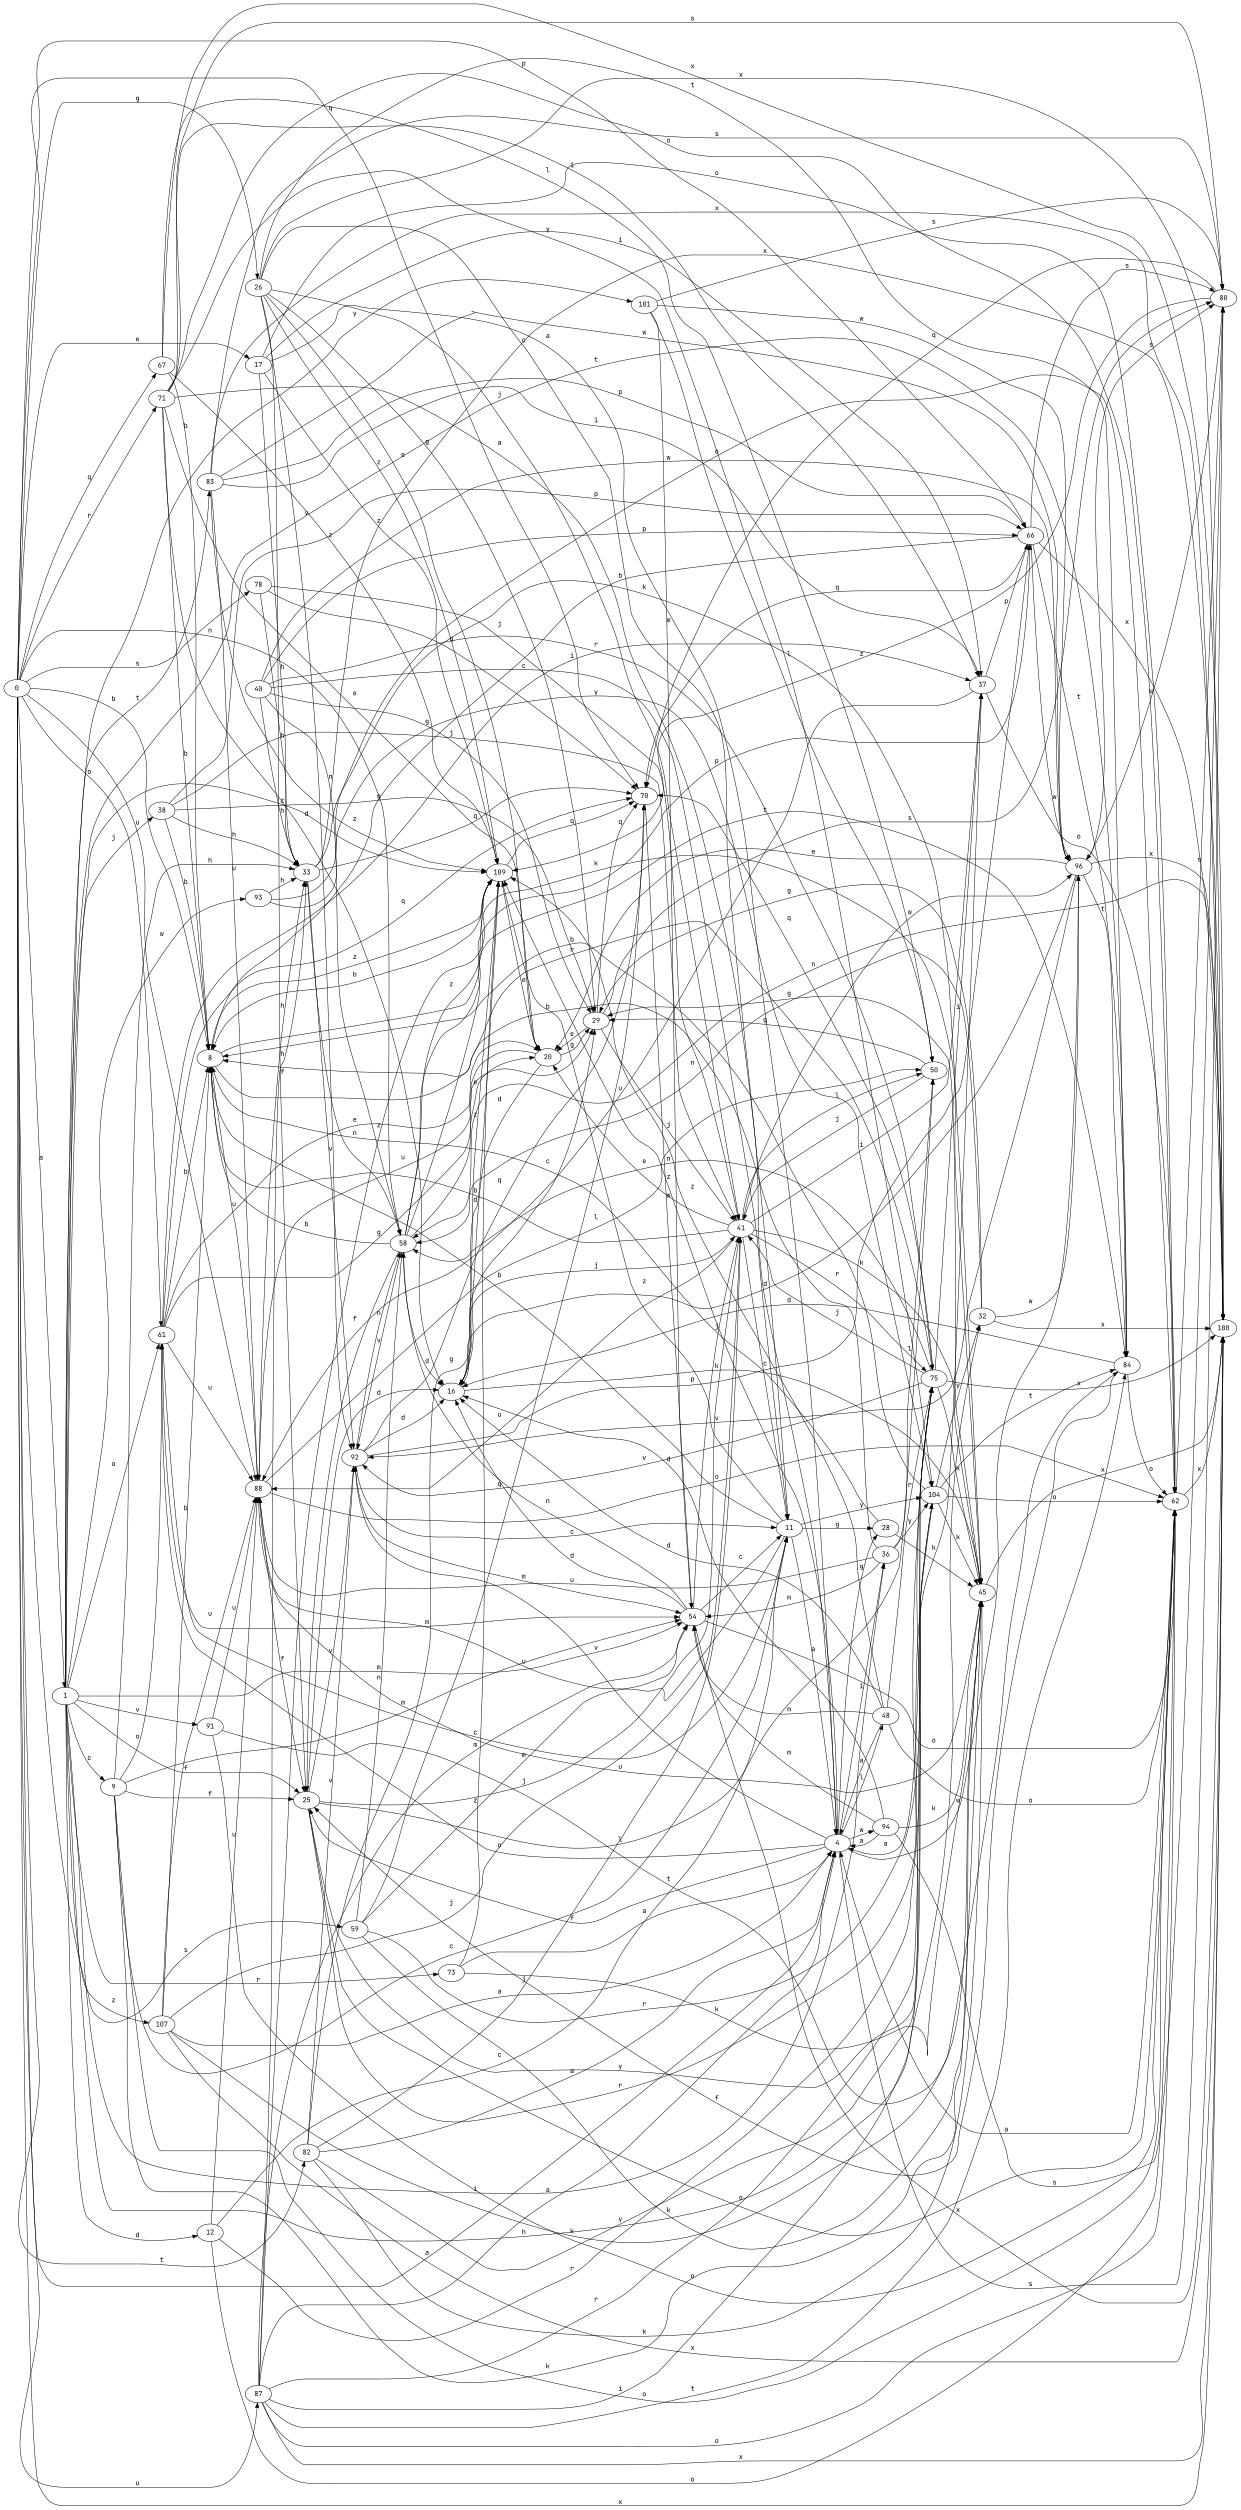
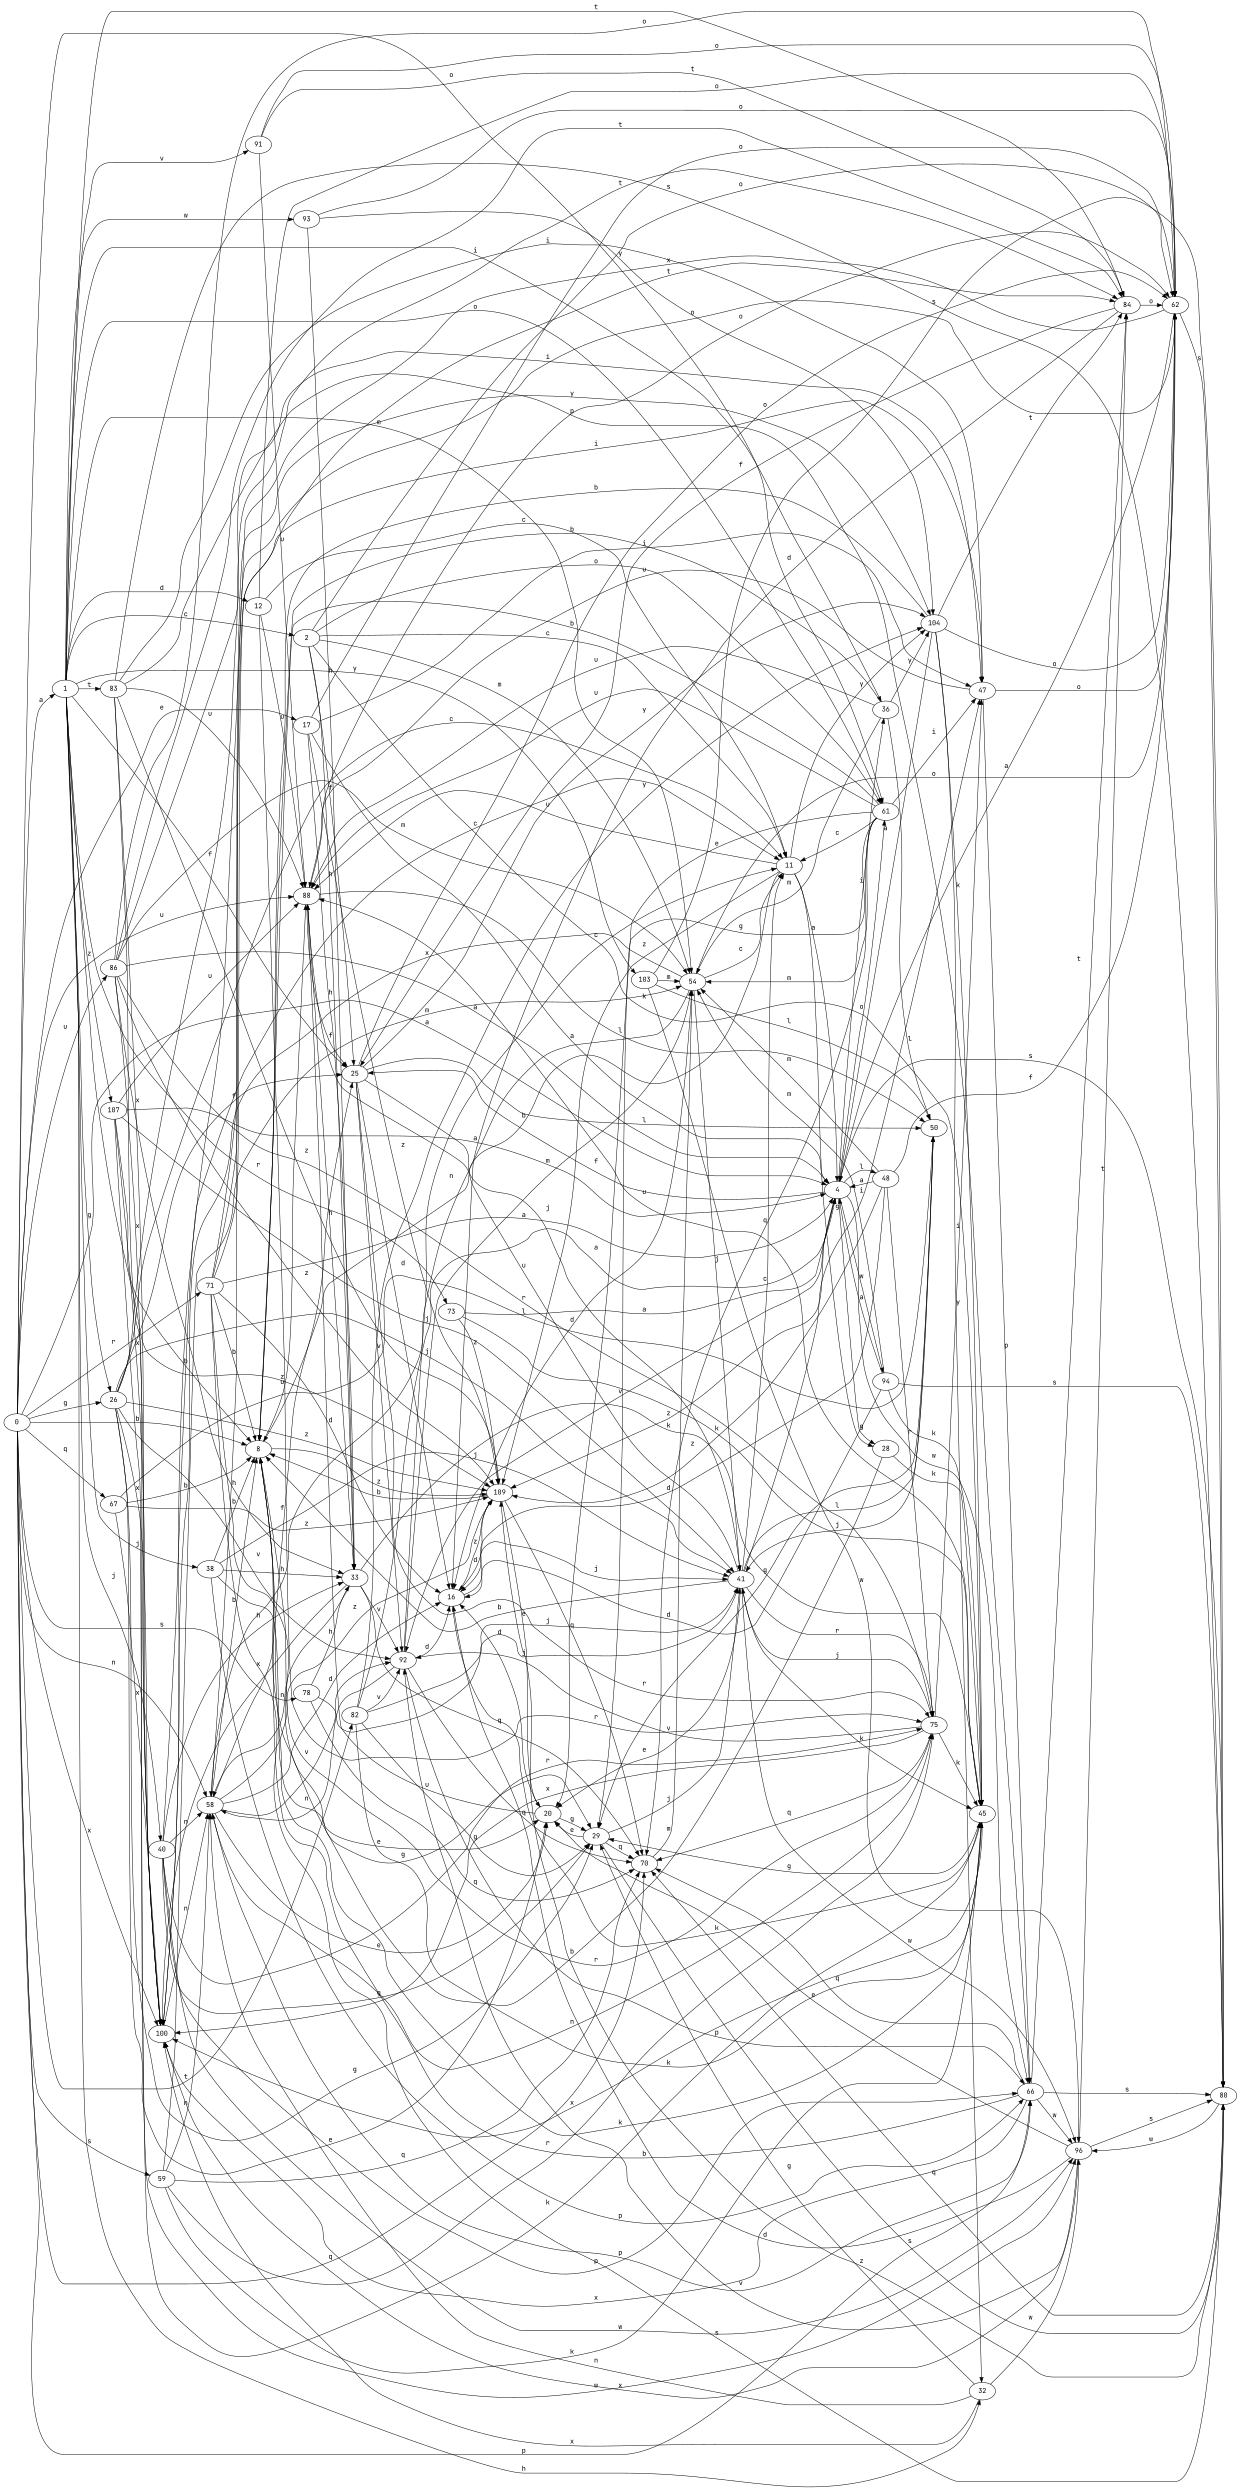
(644, 305) -> (644, 980)
(982, 685) -> (982, 691)
(548, 1161) -> (572, 1952)
none -> (85, 1181)
(1008, 1408) -> (989, 1614)
none -> (82, 1444)
(114, 1787) -> (307, 638)
(1031, 1801) -> (1031, 1078)
(258, 2394) -> (114, 968)
